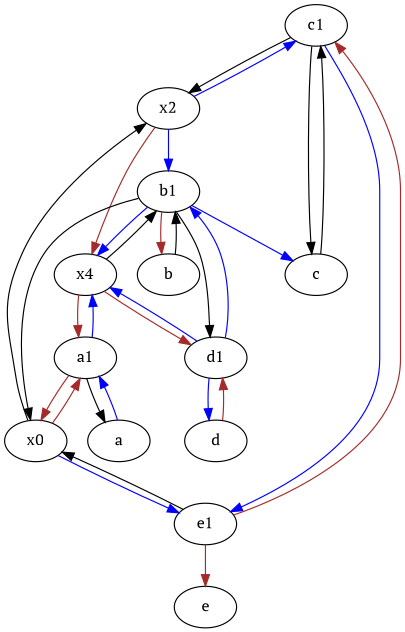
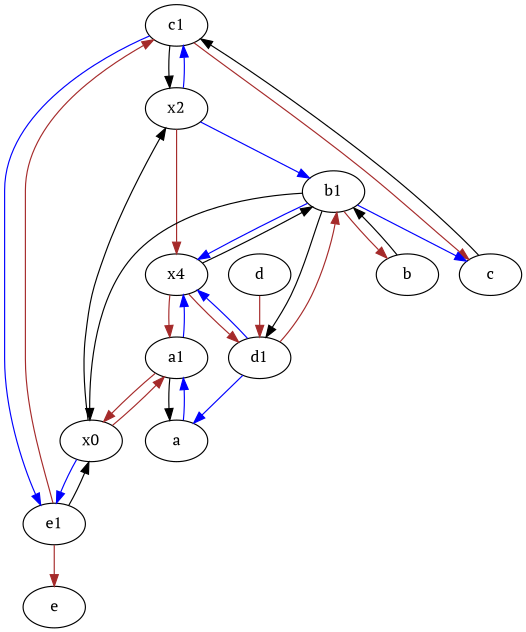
(308, 144) -> (330, 143)
(225, 274) -> (316, 287)
(208, 393) -> (222, 395)
